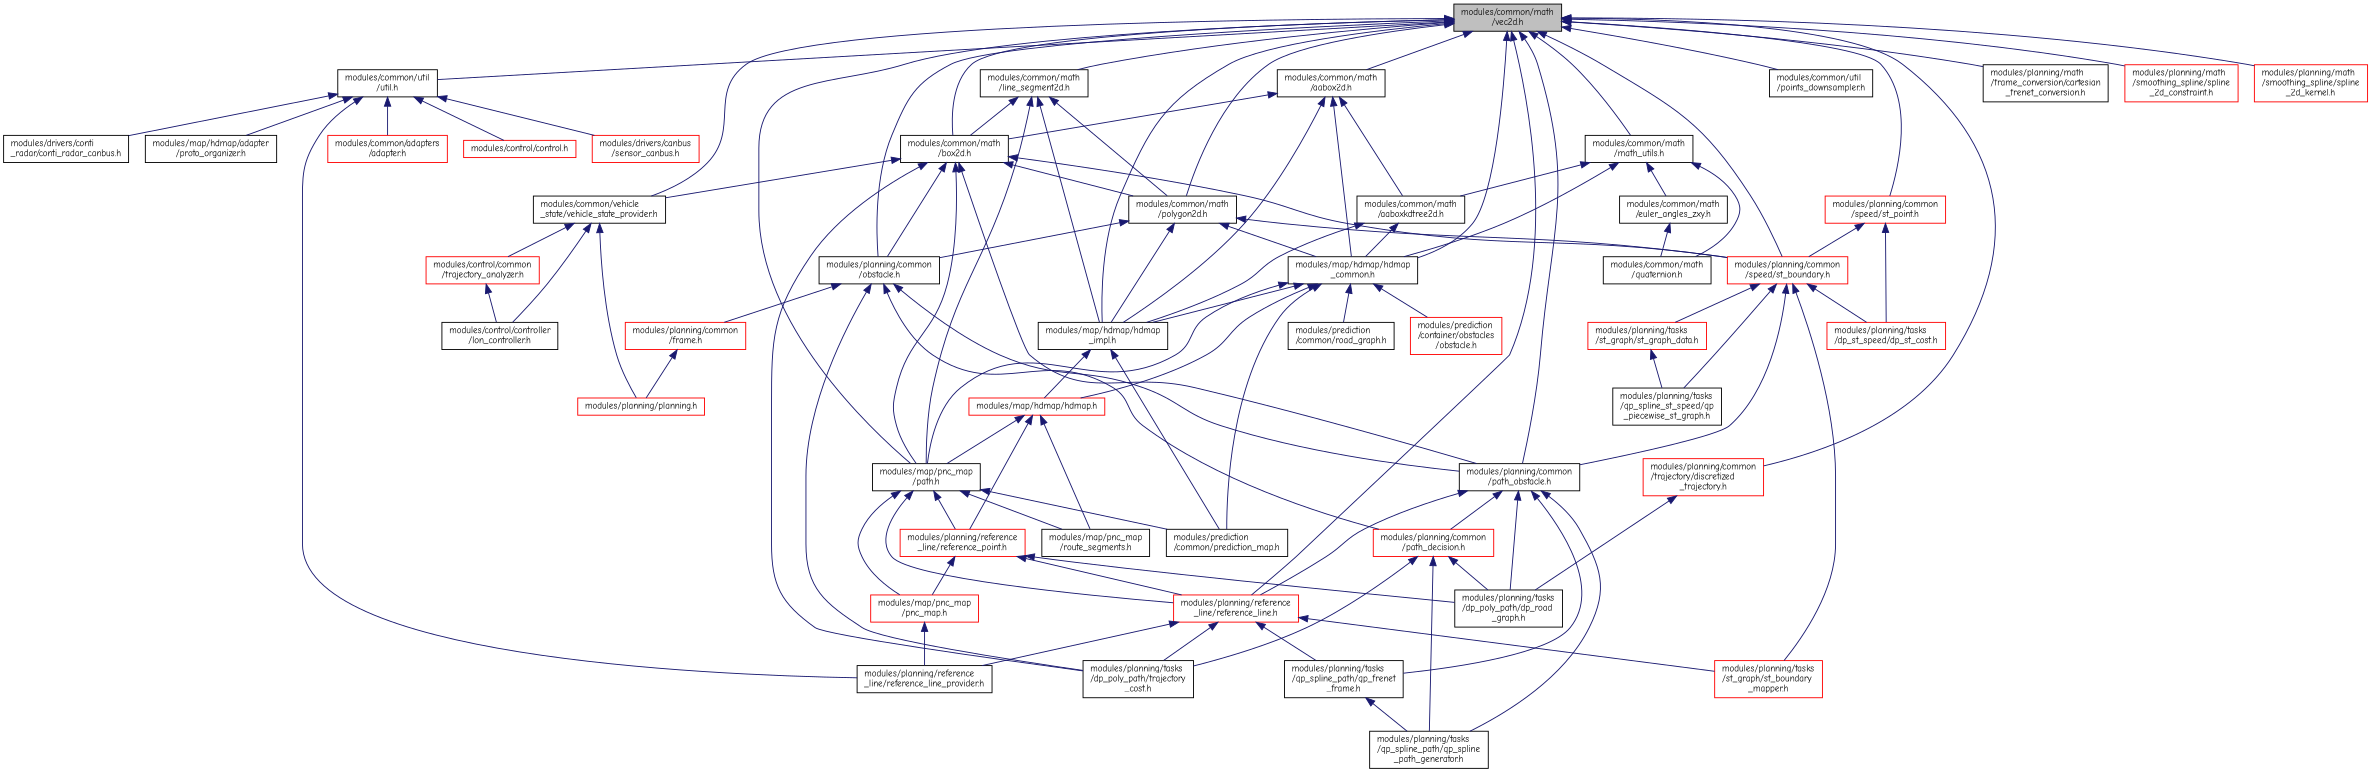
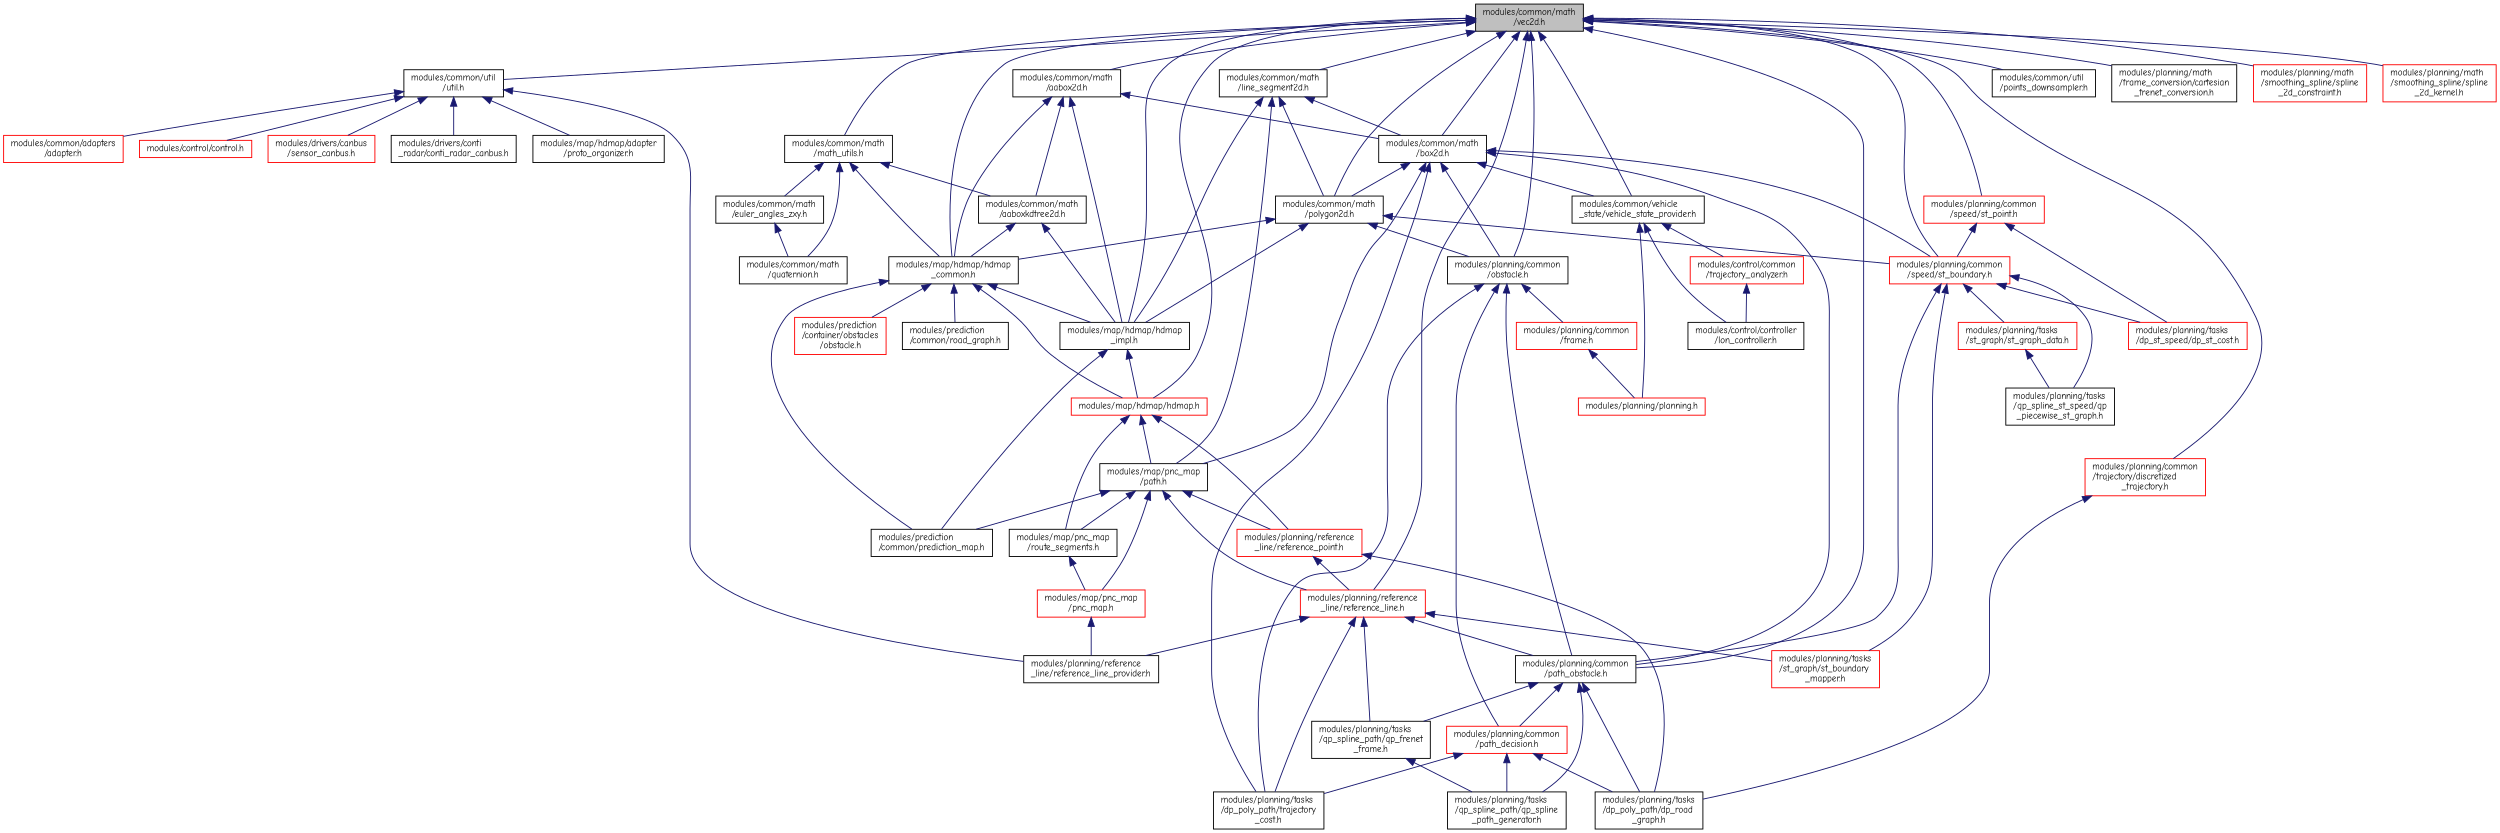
(900, 65) -> (1191, 94)
(1100, 371) -> none
(1355, 535) -> (1474, 638)
(941, 580) -> (1079, 577)
